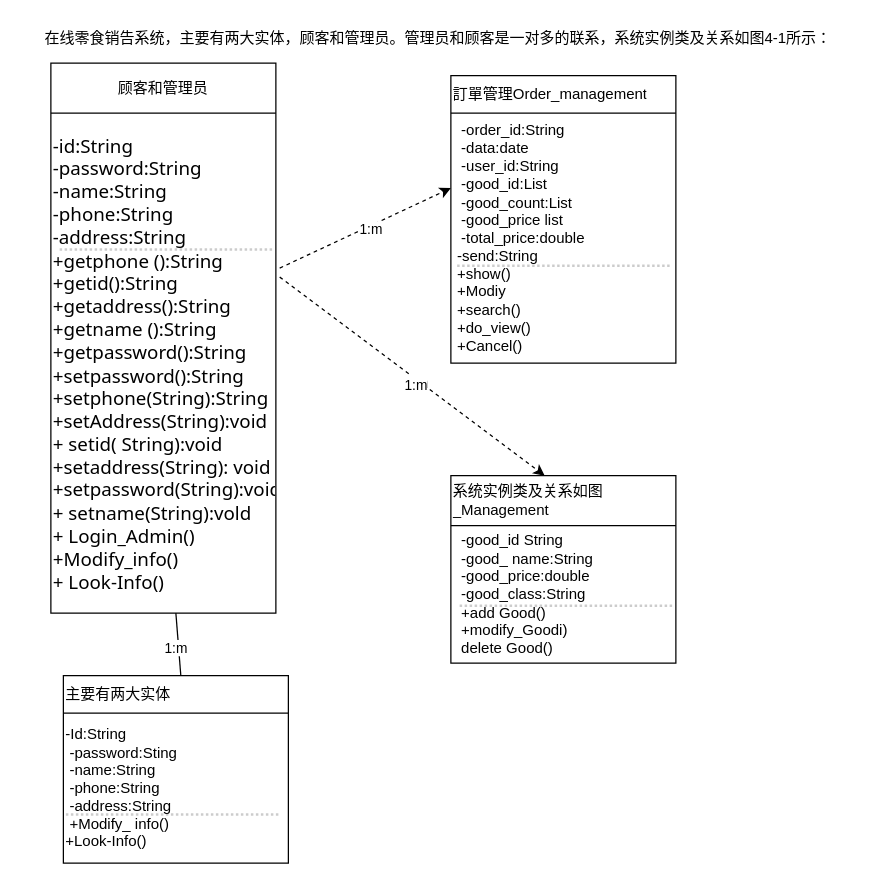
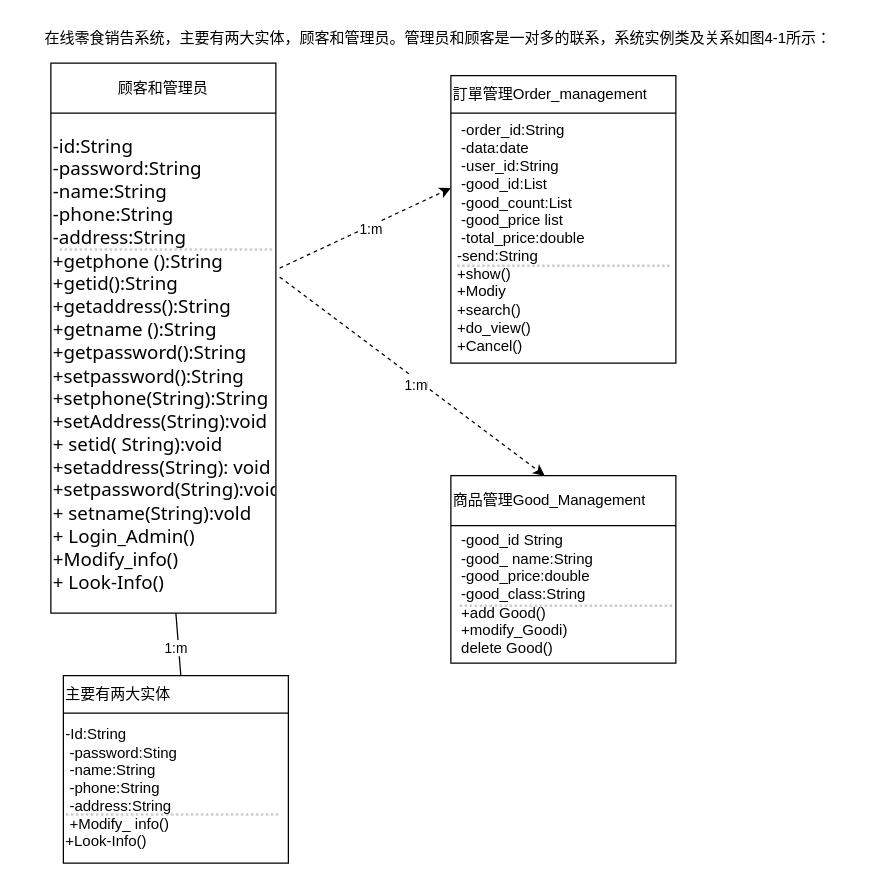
(564, 501) -> (546, 501)
